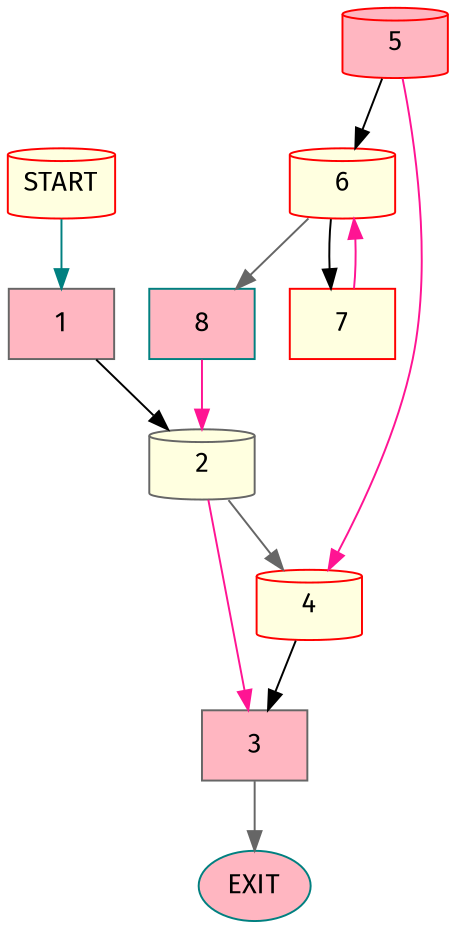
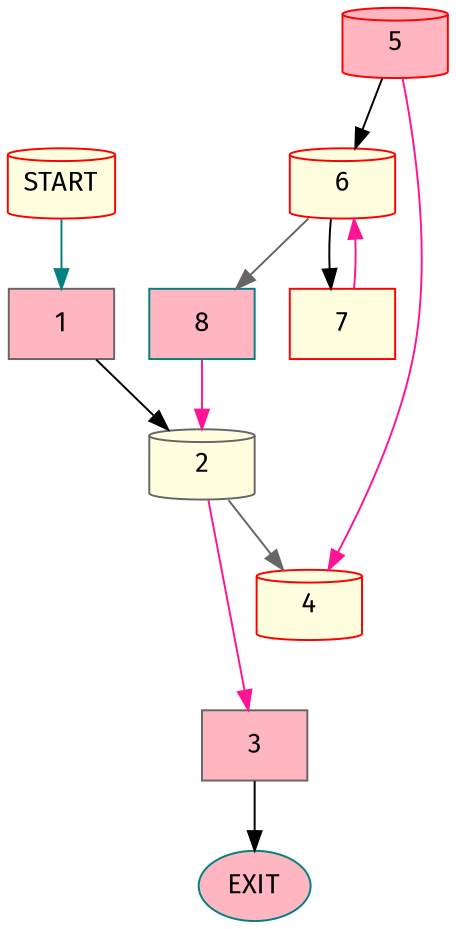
(286, 666) -> none
(255, 806) -> (255, 806)
